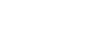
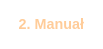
none -> (51, 24)
